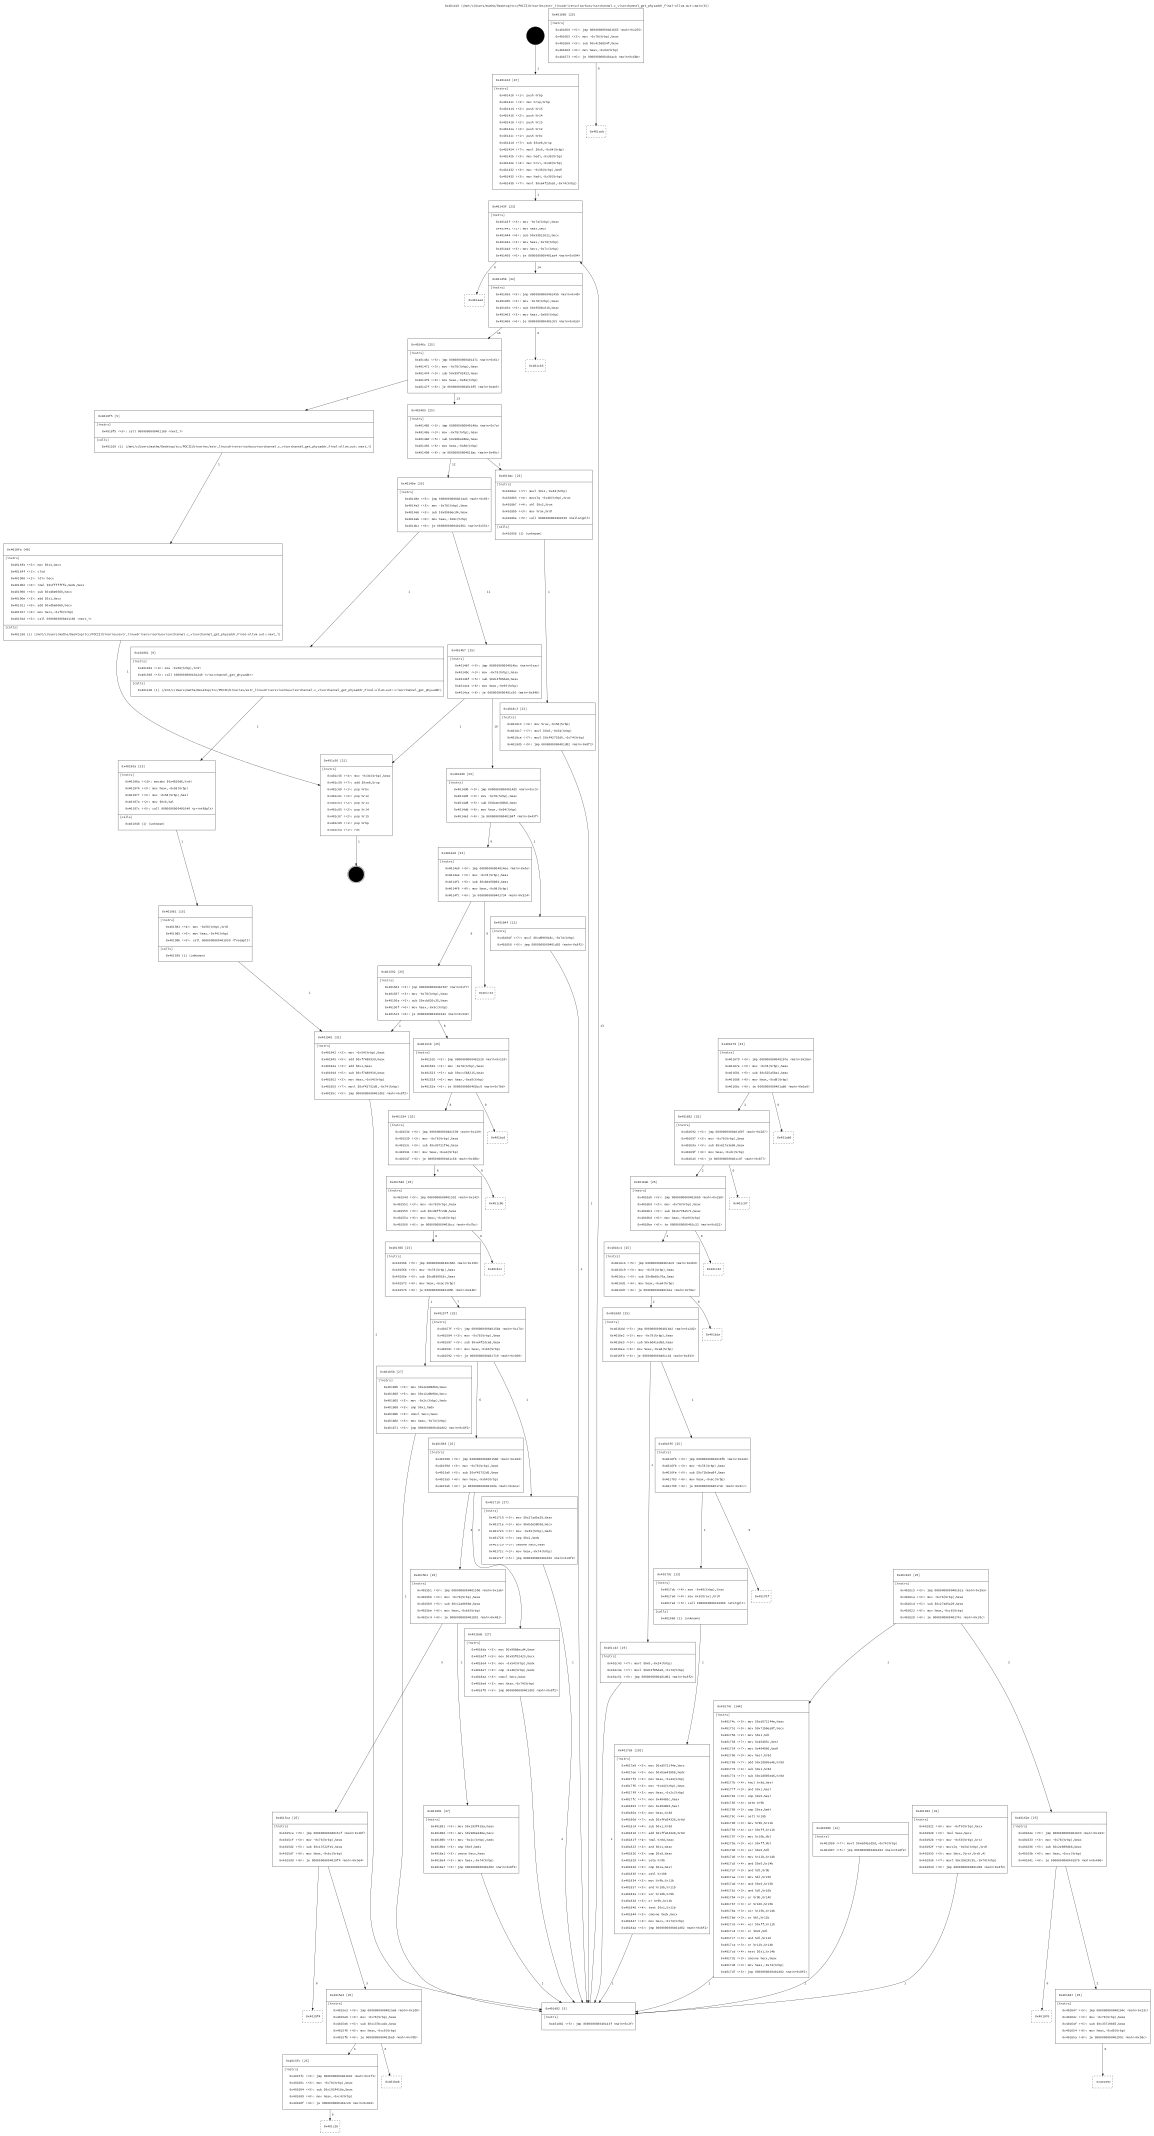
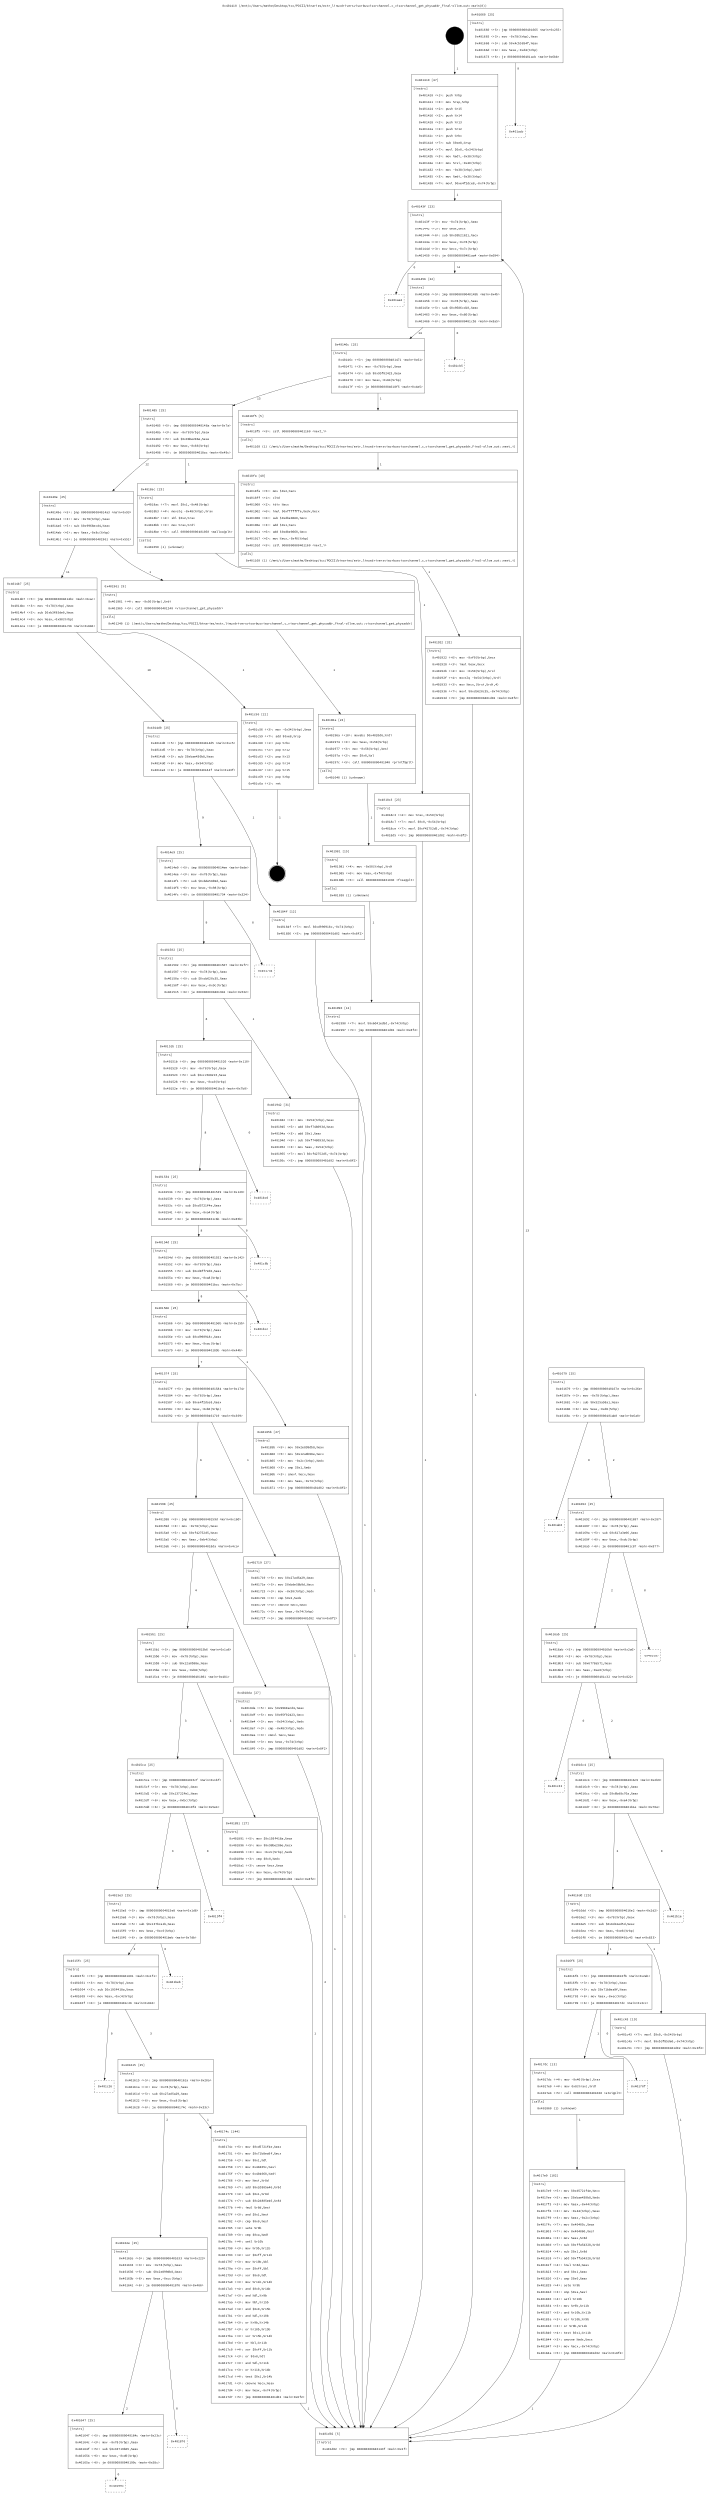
(189, 740) -> (442, 600)
(279, 996) -> (371, 951)
none -> (138, 2033)
